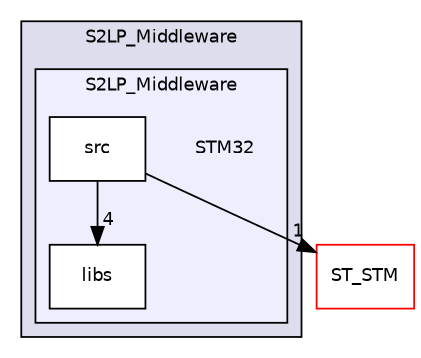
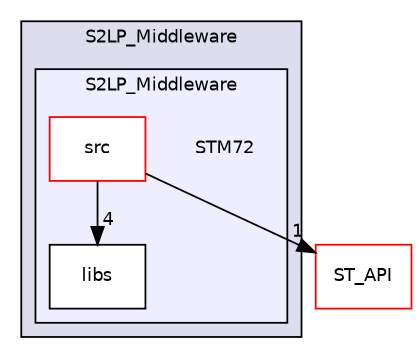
(98, 149) -> (98, 149)
(225, 149) -> (225, 149)
(365, 277) -> (364, 277)
